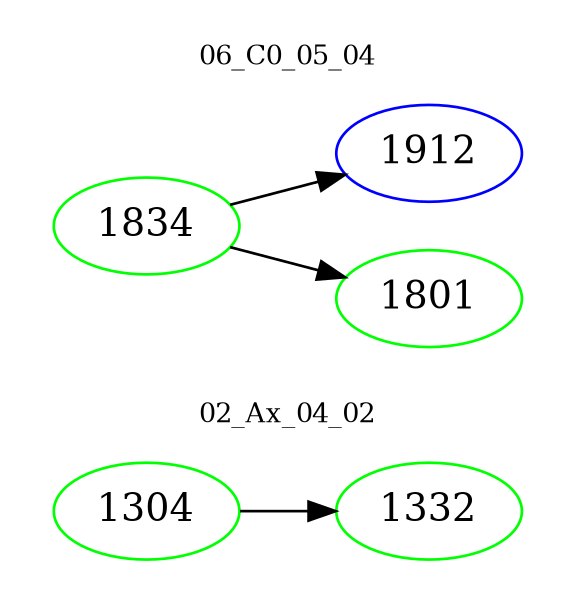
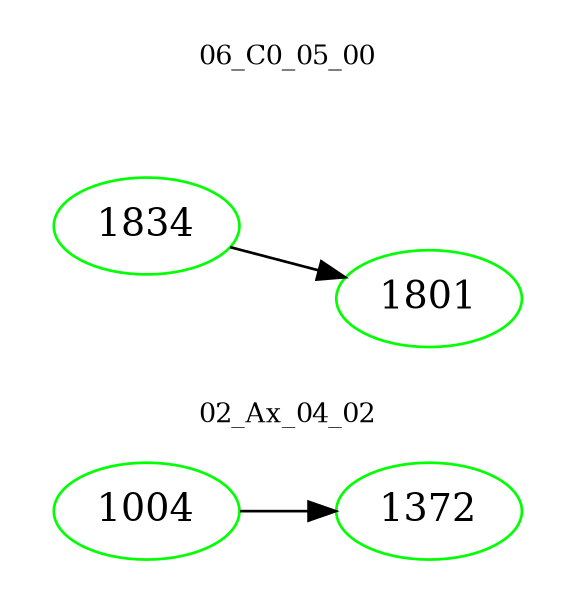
(288, 58) -> (288, 58)
(429, 153) -> none
(147, 511) -> (147, 511)
(429, 511) -> (429, 511)
